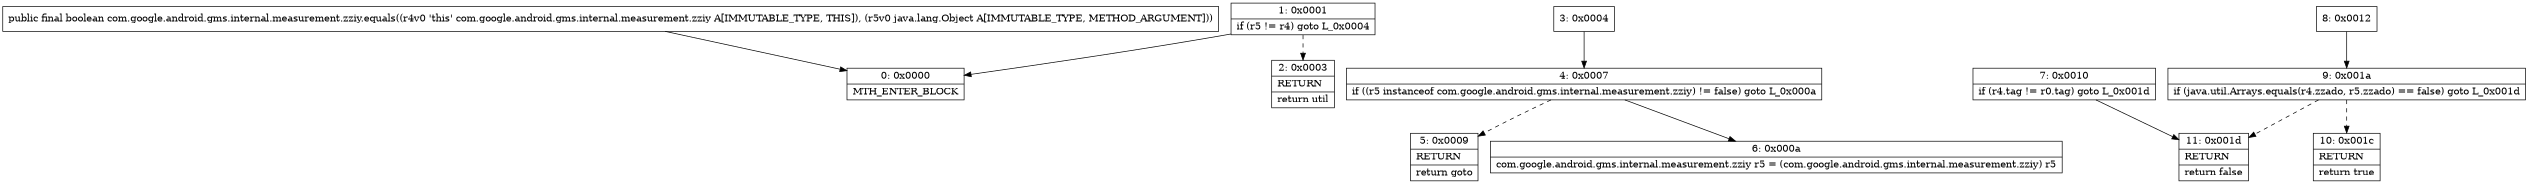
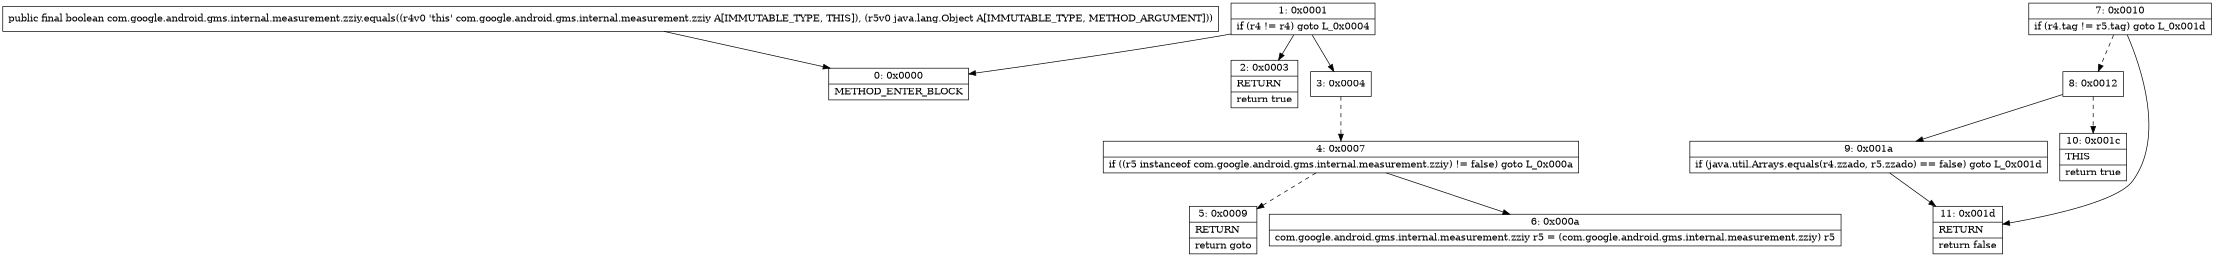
(1303, 27) -> (1303, 27)
(1303, 44) -> (1288, 45)
(1584, 46) -> (1341, 115)
none -> (1321, 50)
none -> (2107, 50)
(906, 92) -> (899, 92)
(2064, 92) -> (2120, 27)
(1303, 100) -> (1264, 100)
(2347, 113) -> (2093, 111)
(2287, 117) -> (1910, 187)
(2341, 157) -> (2078, 157)
